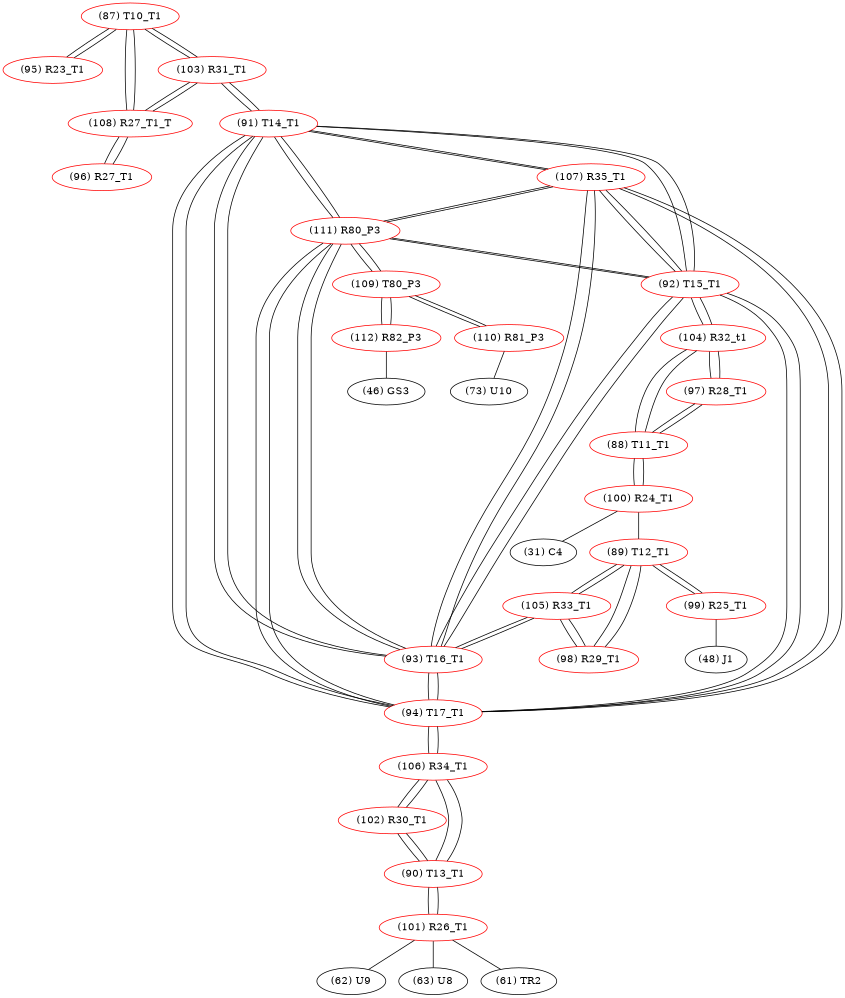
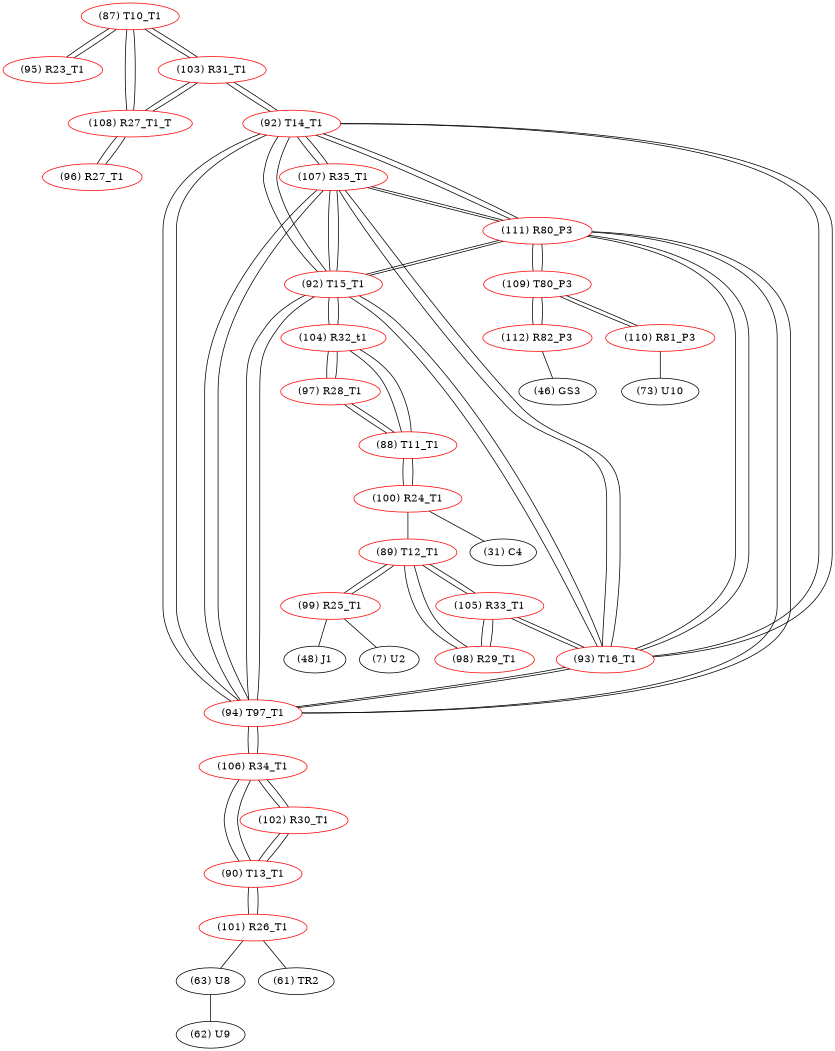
(269, 124) -> (292, 124)
none -> (389, 660)
(433, 713) -> (253, 713)
(392, 955) -> (211, 1008)
